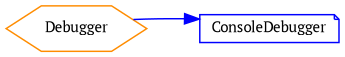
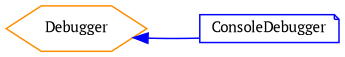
(159, 19) -> (174, 38)
